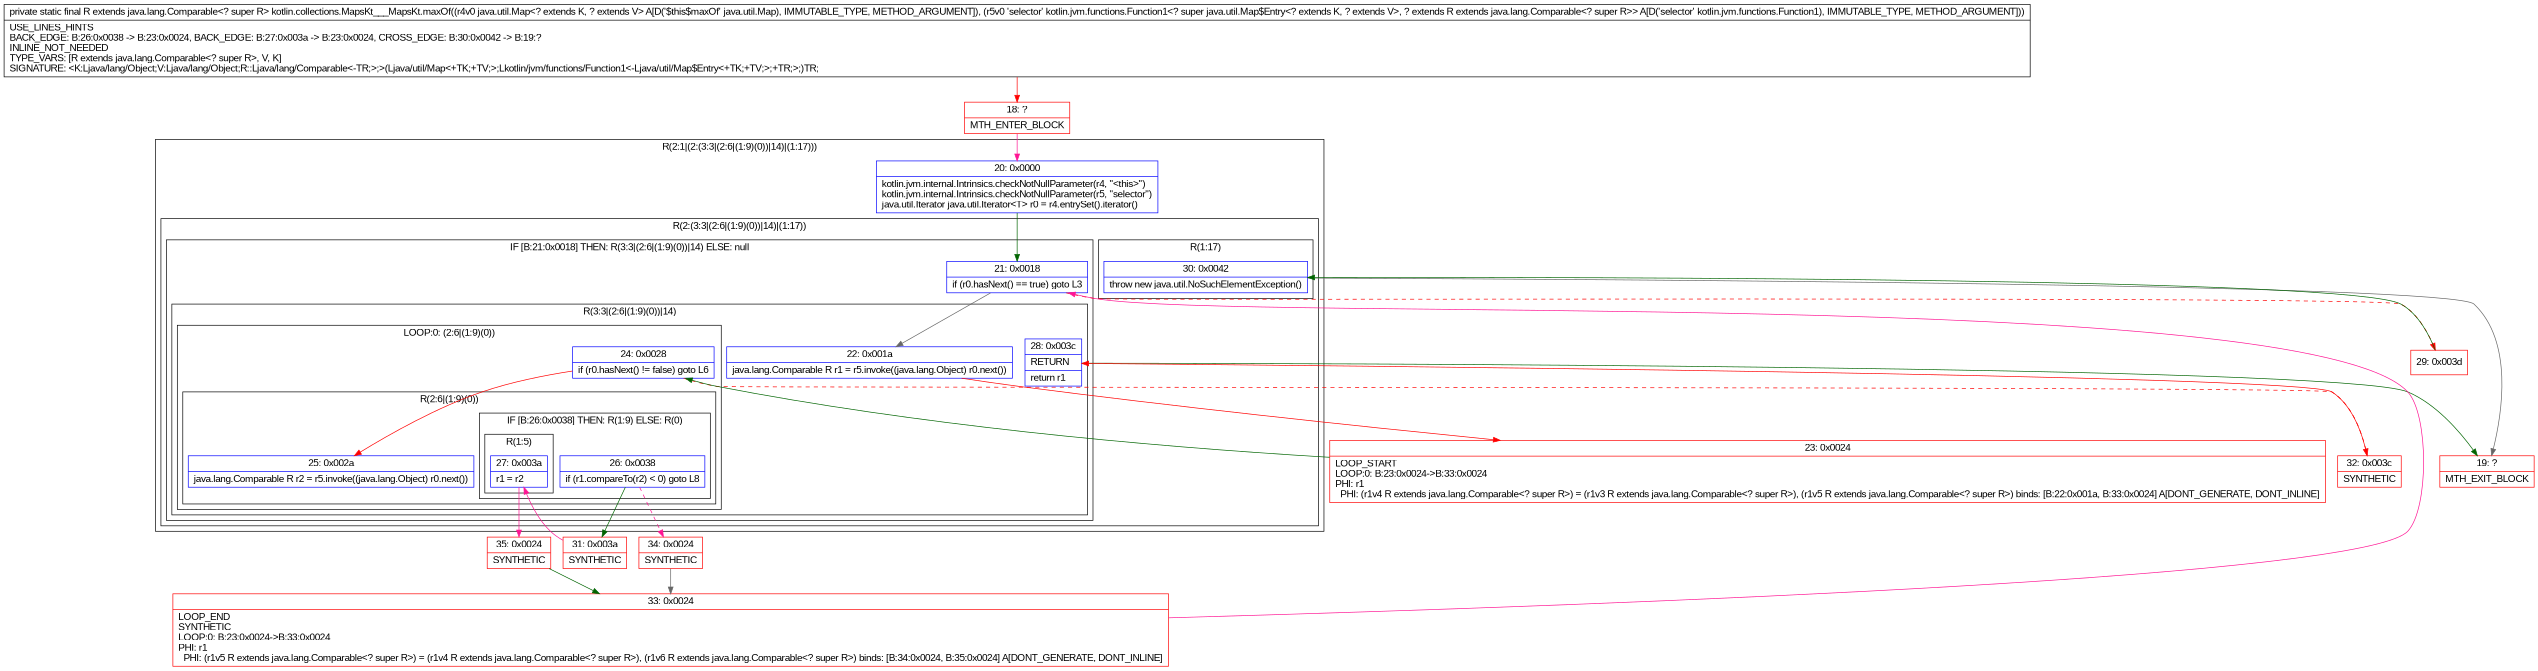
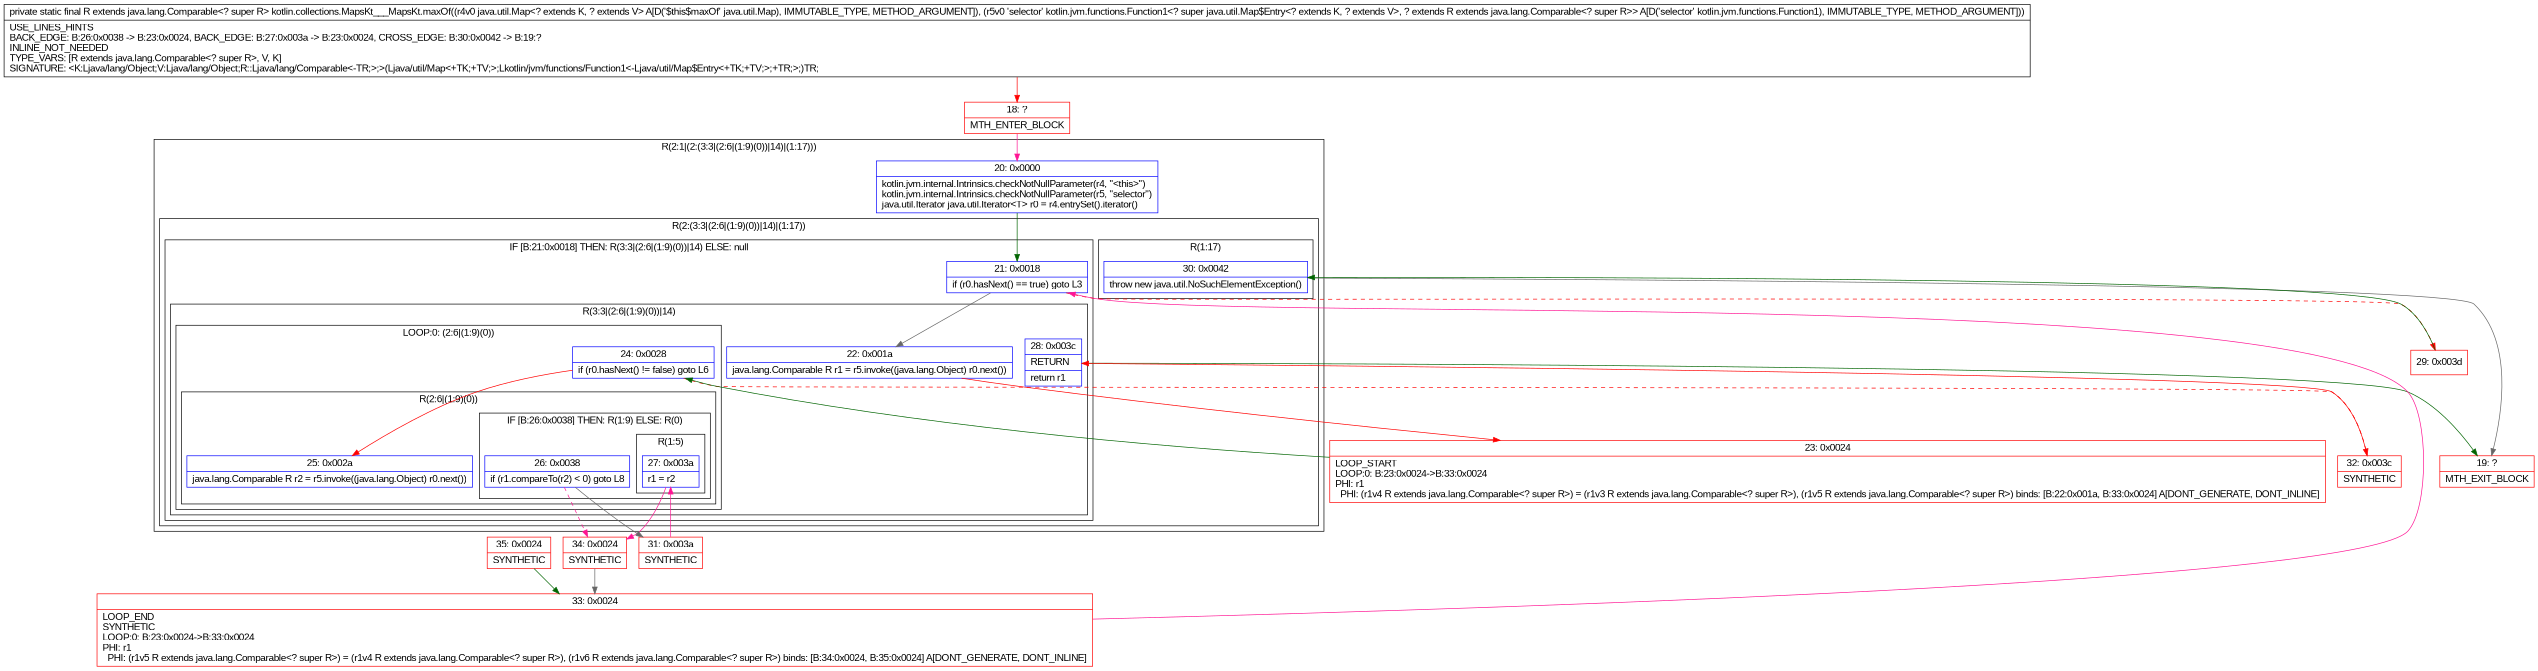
(519, 509) -> (653, 514)
(615, 509) -> (606, 511)
